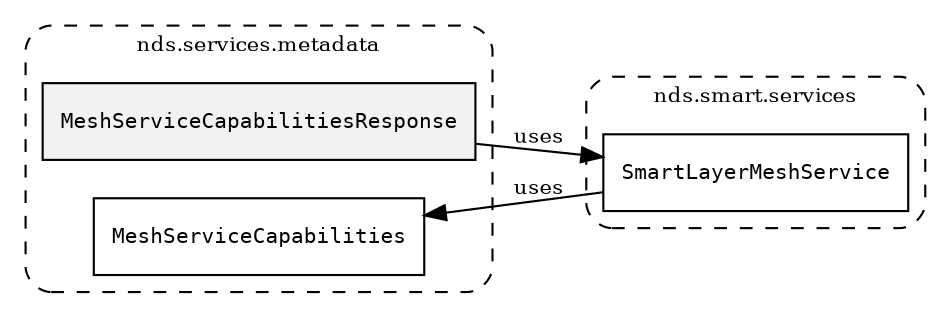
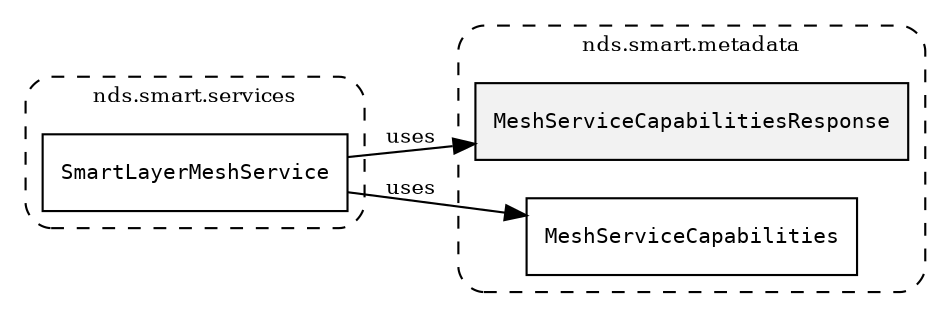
(259, 46) -> (692, 46)
(528, 149) -> (400, 152)
